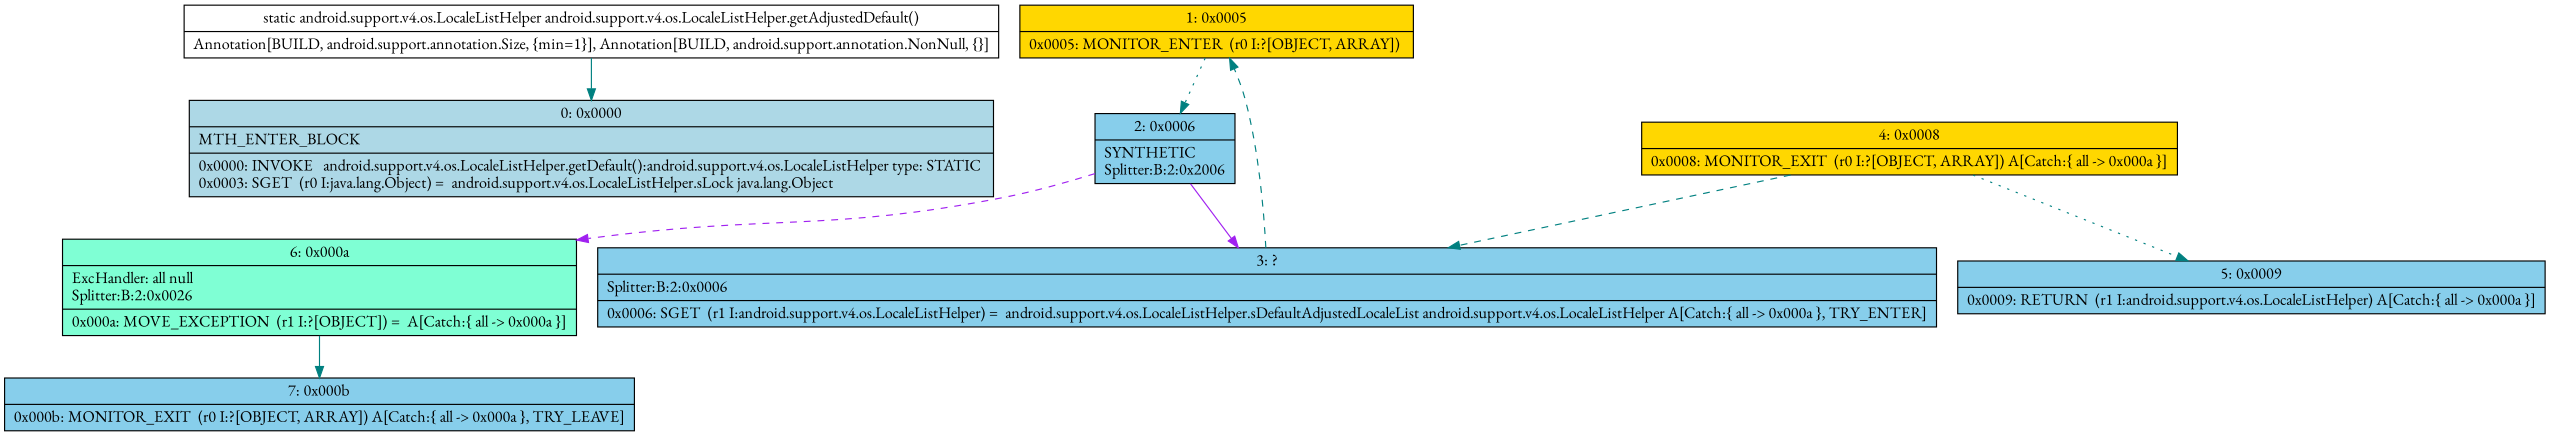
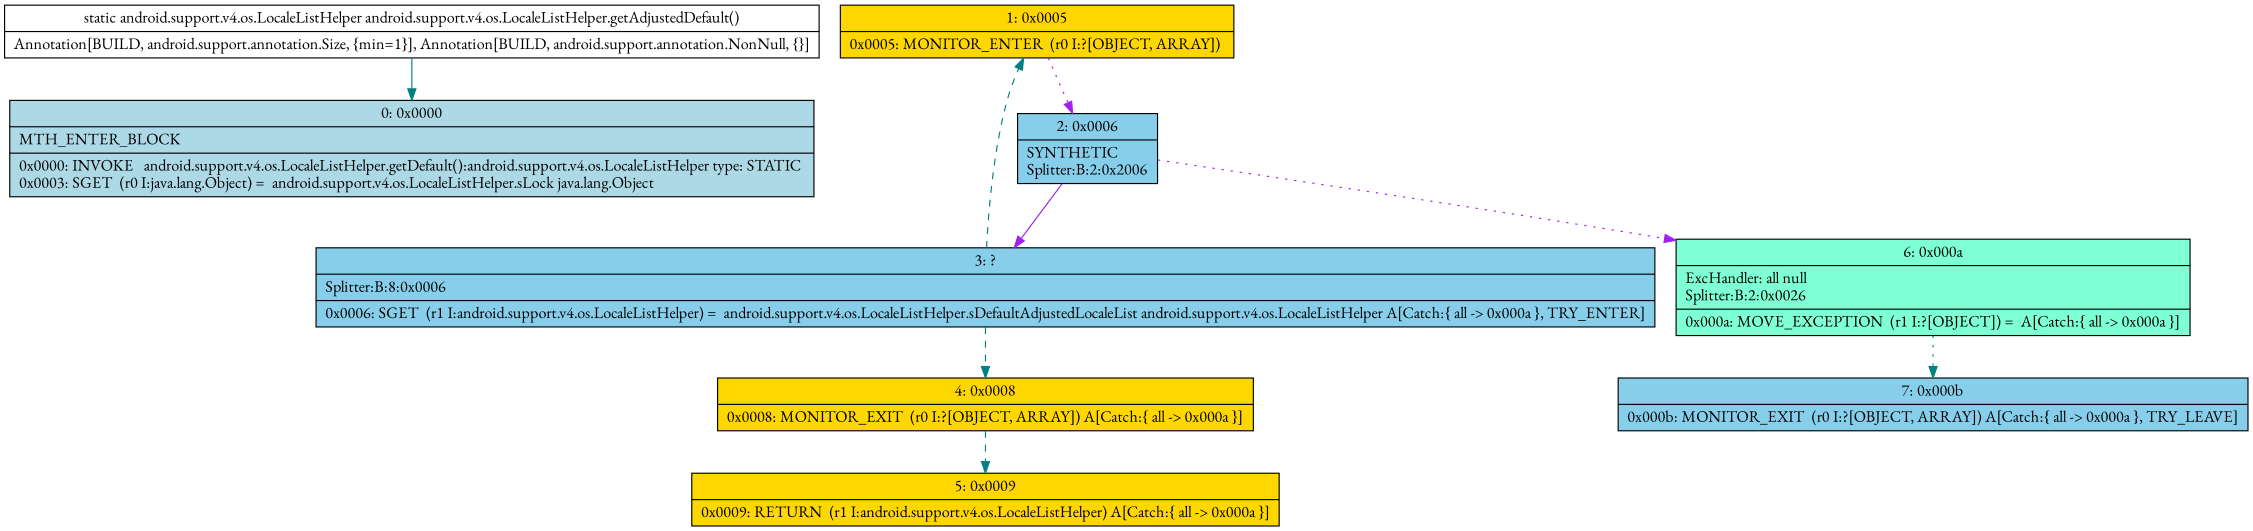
(1195, 80) -> (1058, 80)
(1625, 210) -> (985, 347)
(2075, 216) -> (985, 446)
(844, 219) -> (1411, 198)
(668, 287) -> (386, 287)
(2251, 287) -> (985, 500)
(320, 351) -> (1933, 351)
